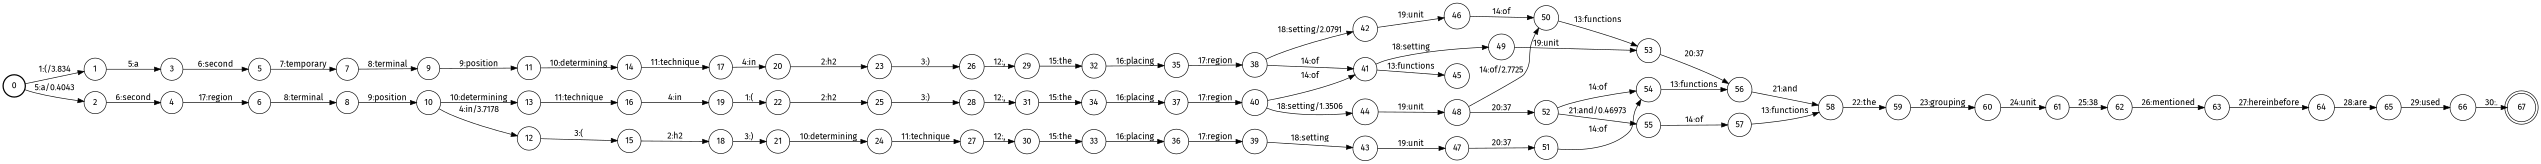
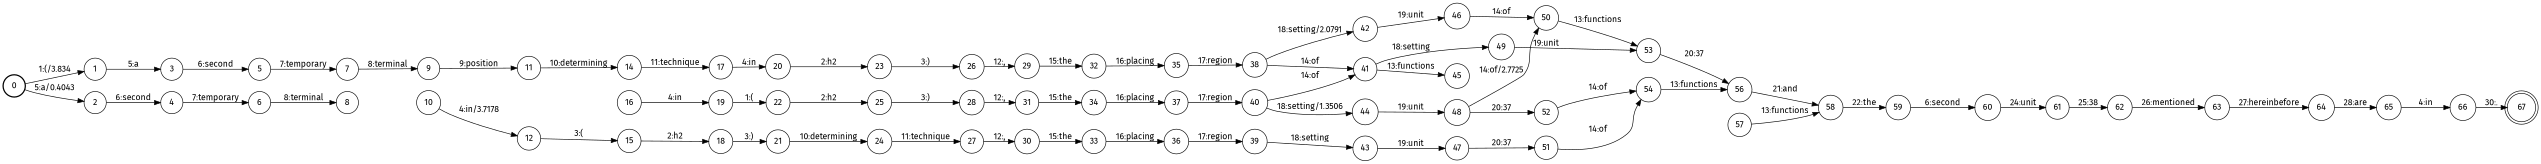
(216, 98) -> (216, 98)
(384, 103) -> none
(529, 103) -> none
(1943, 103) -> (1943, 103)
(2426, 103) -> (2426, 103)
(1649, 125) -> none
